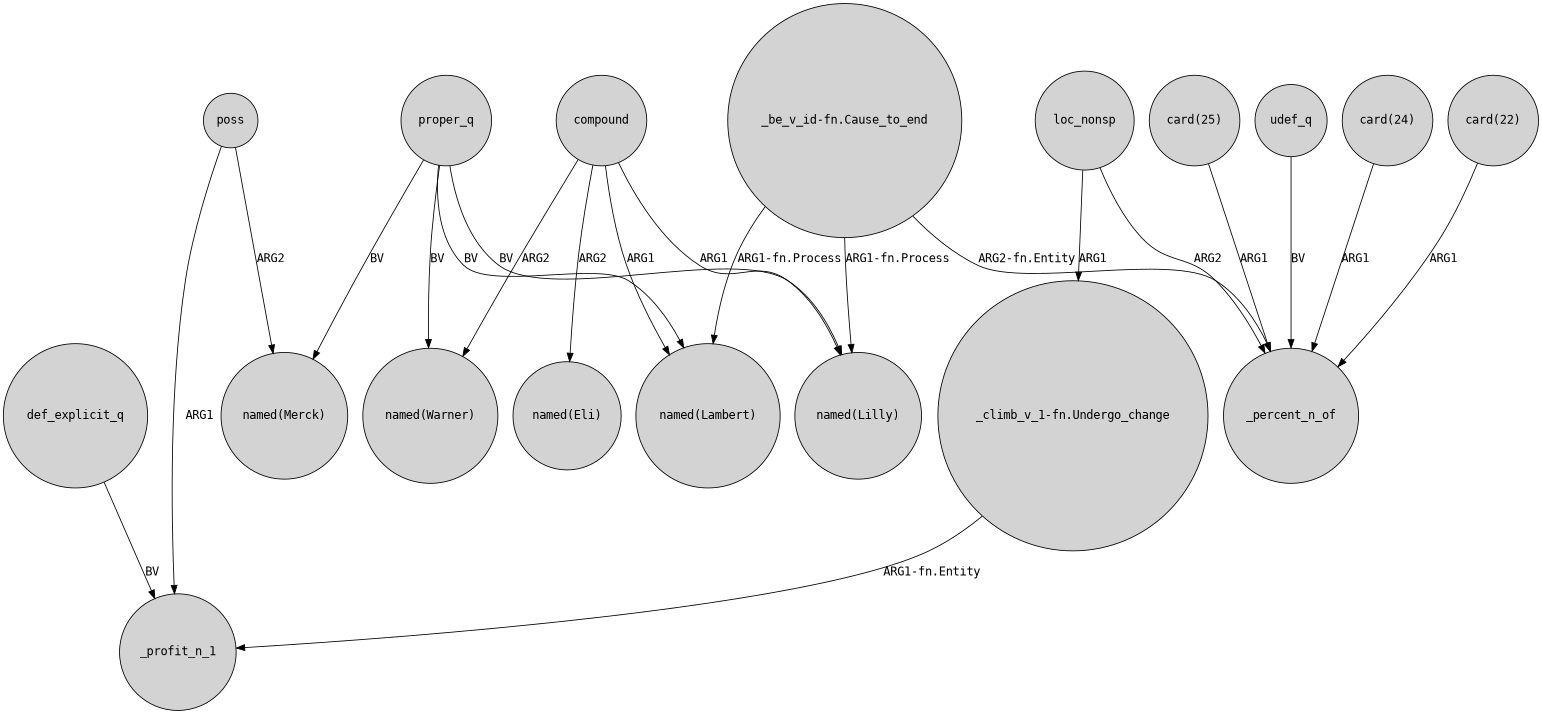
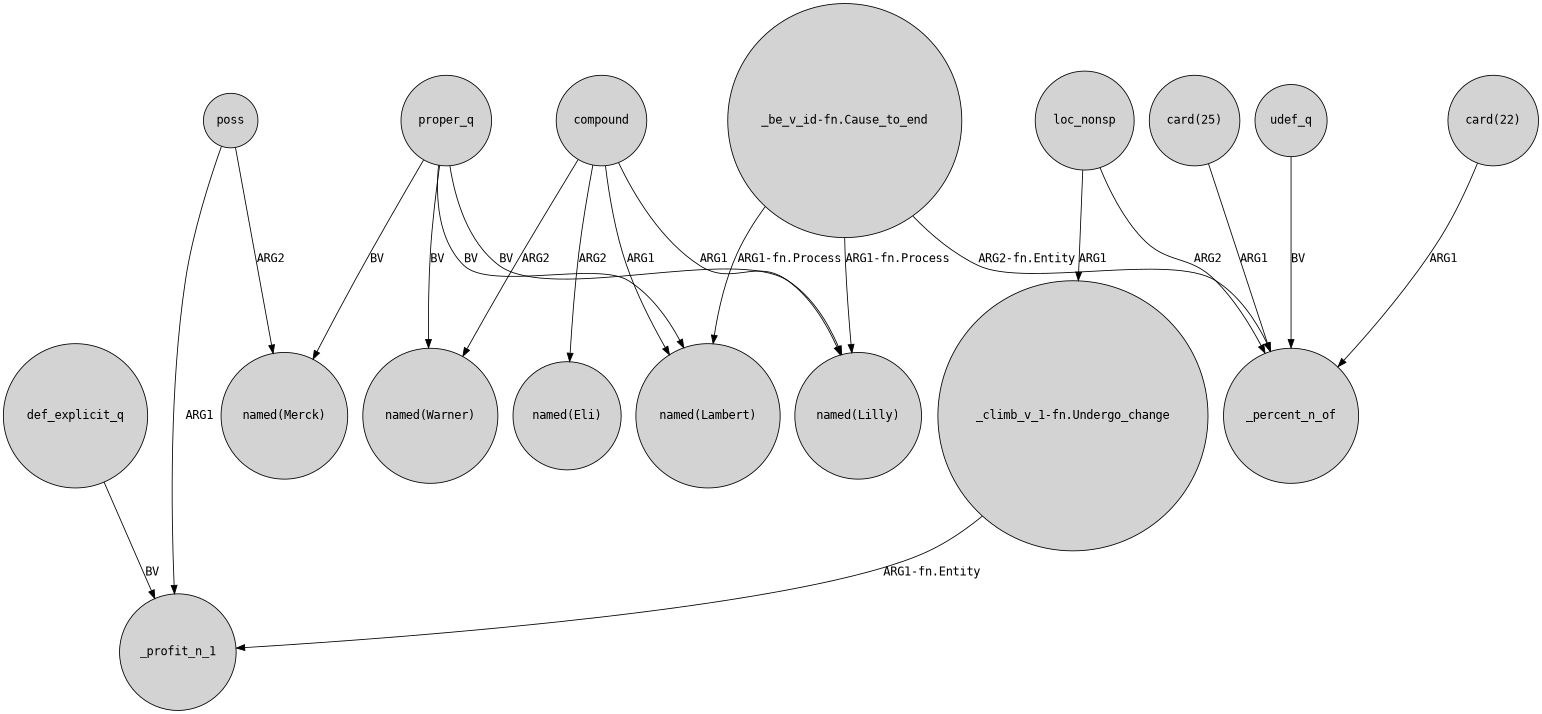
(1388, 121) -> none
